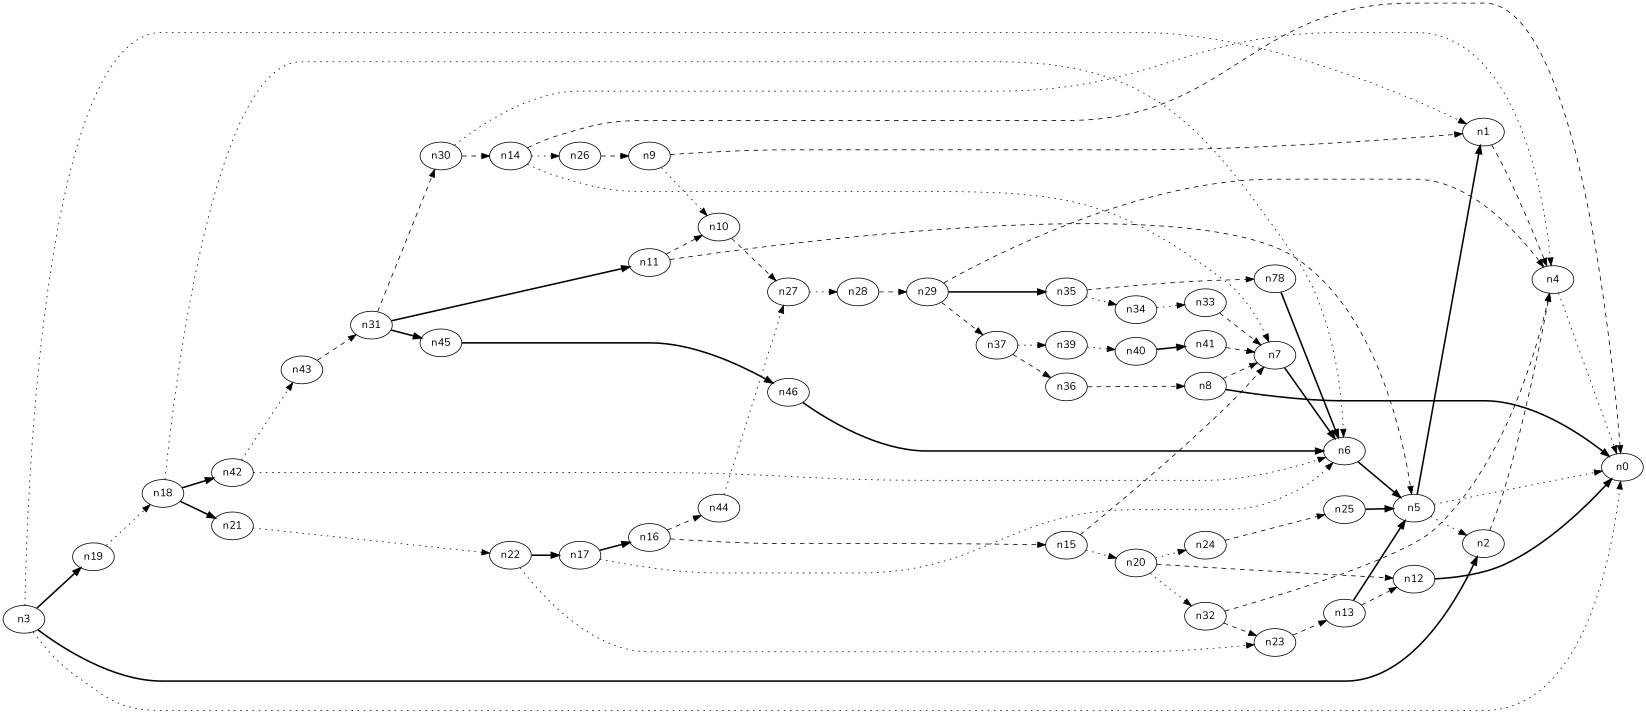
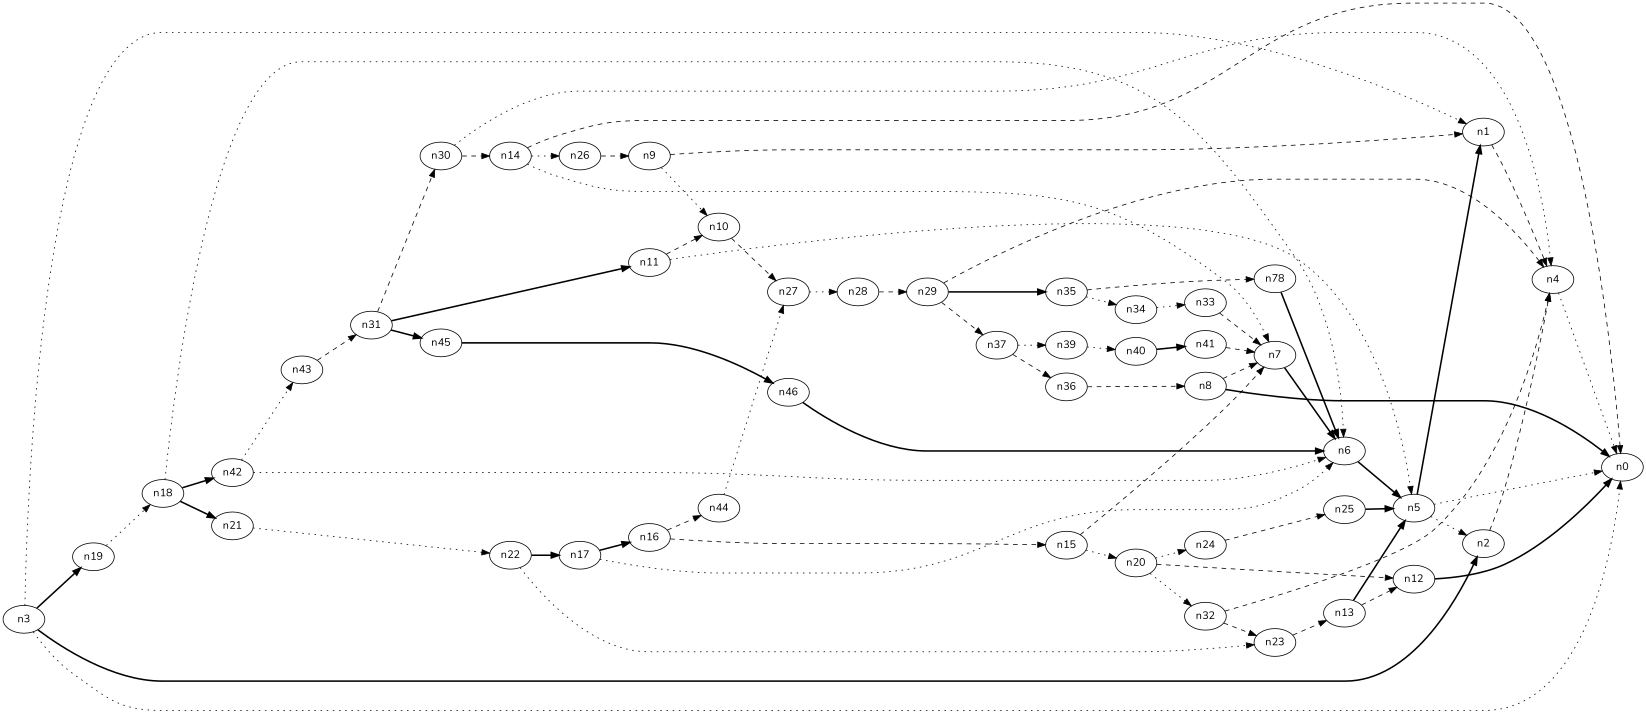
(1116, 225) -> (1116, 225)
